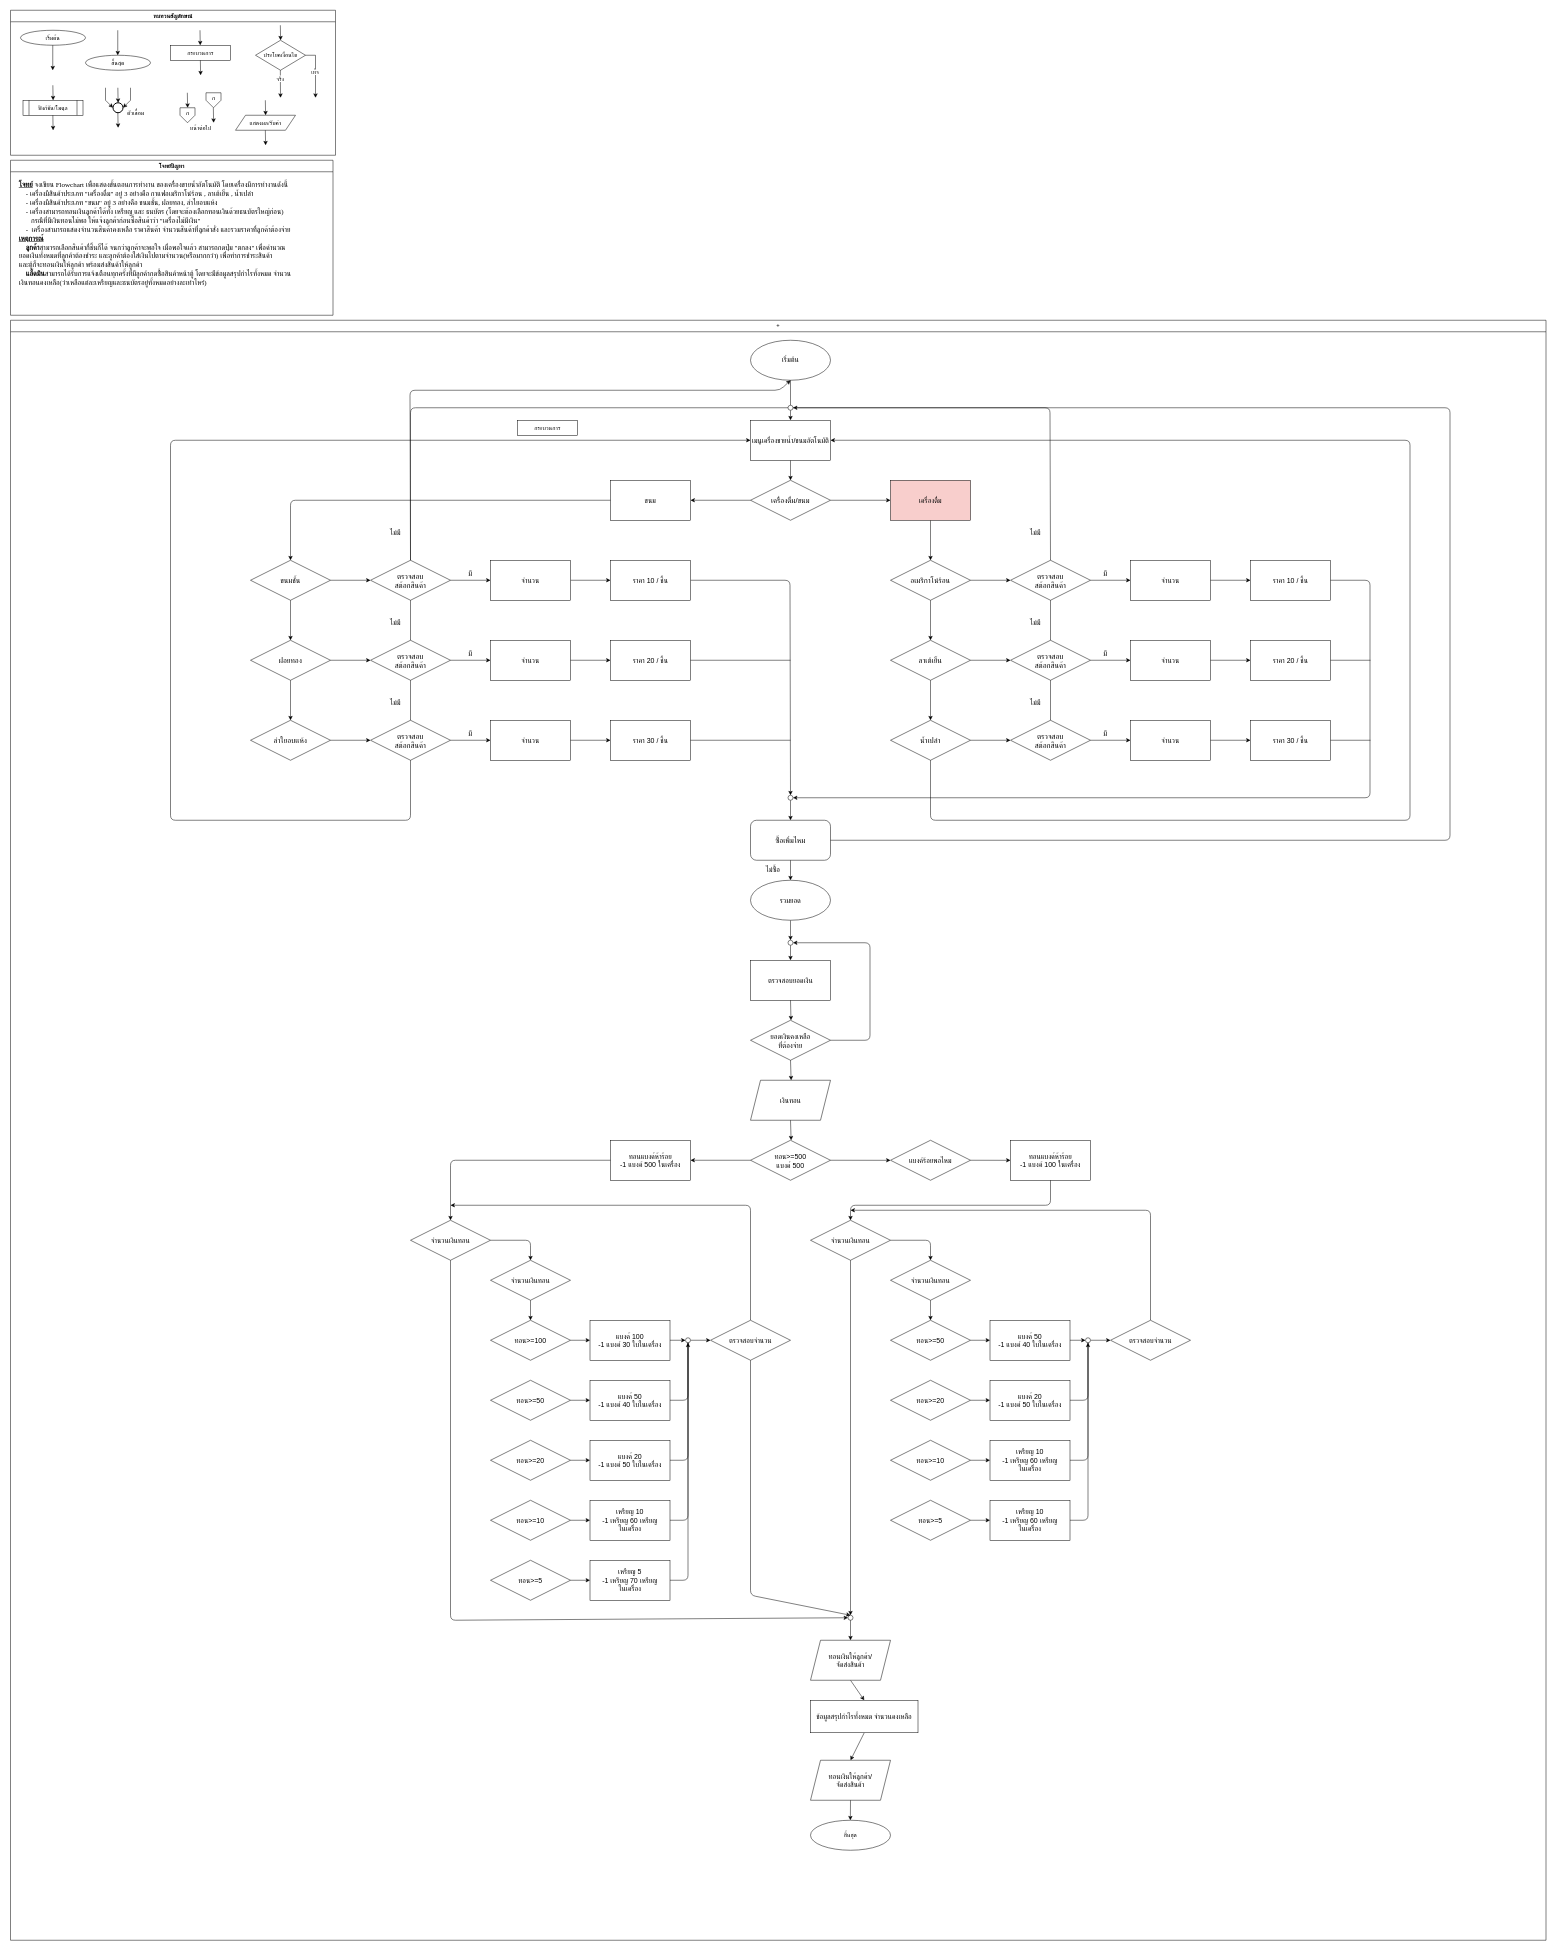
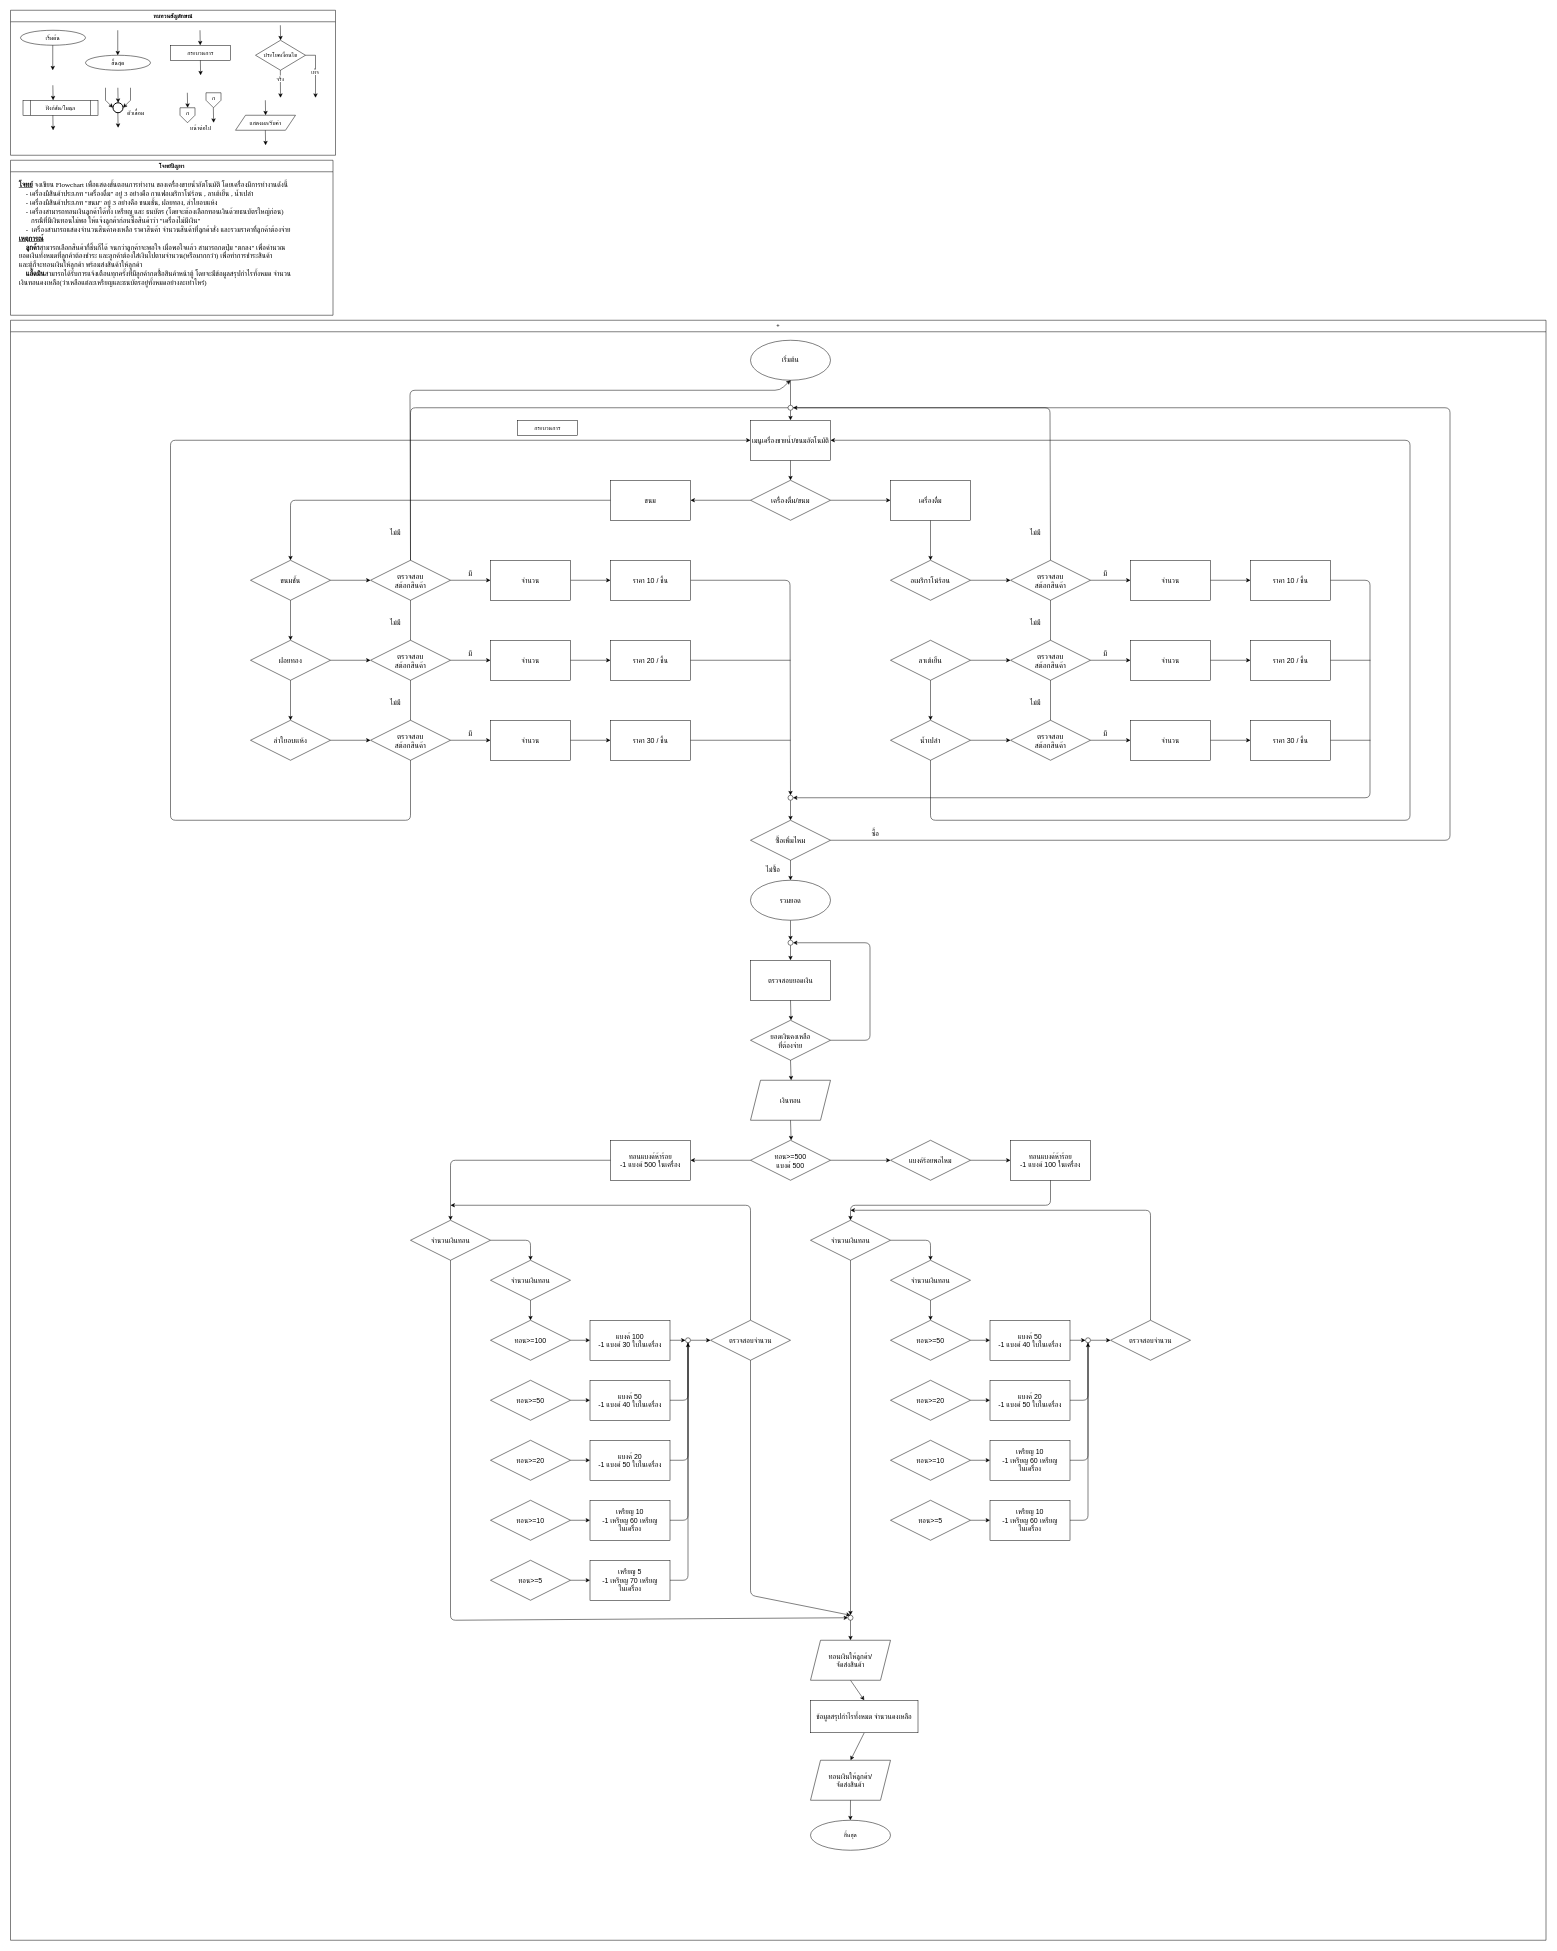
(53, 108) -> (60, 108)
(930, 500) -> (930, 500)
(930, 635) -> none
none -> (875, 833)
(790, 840) -> (790, 840)
